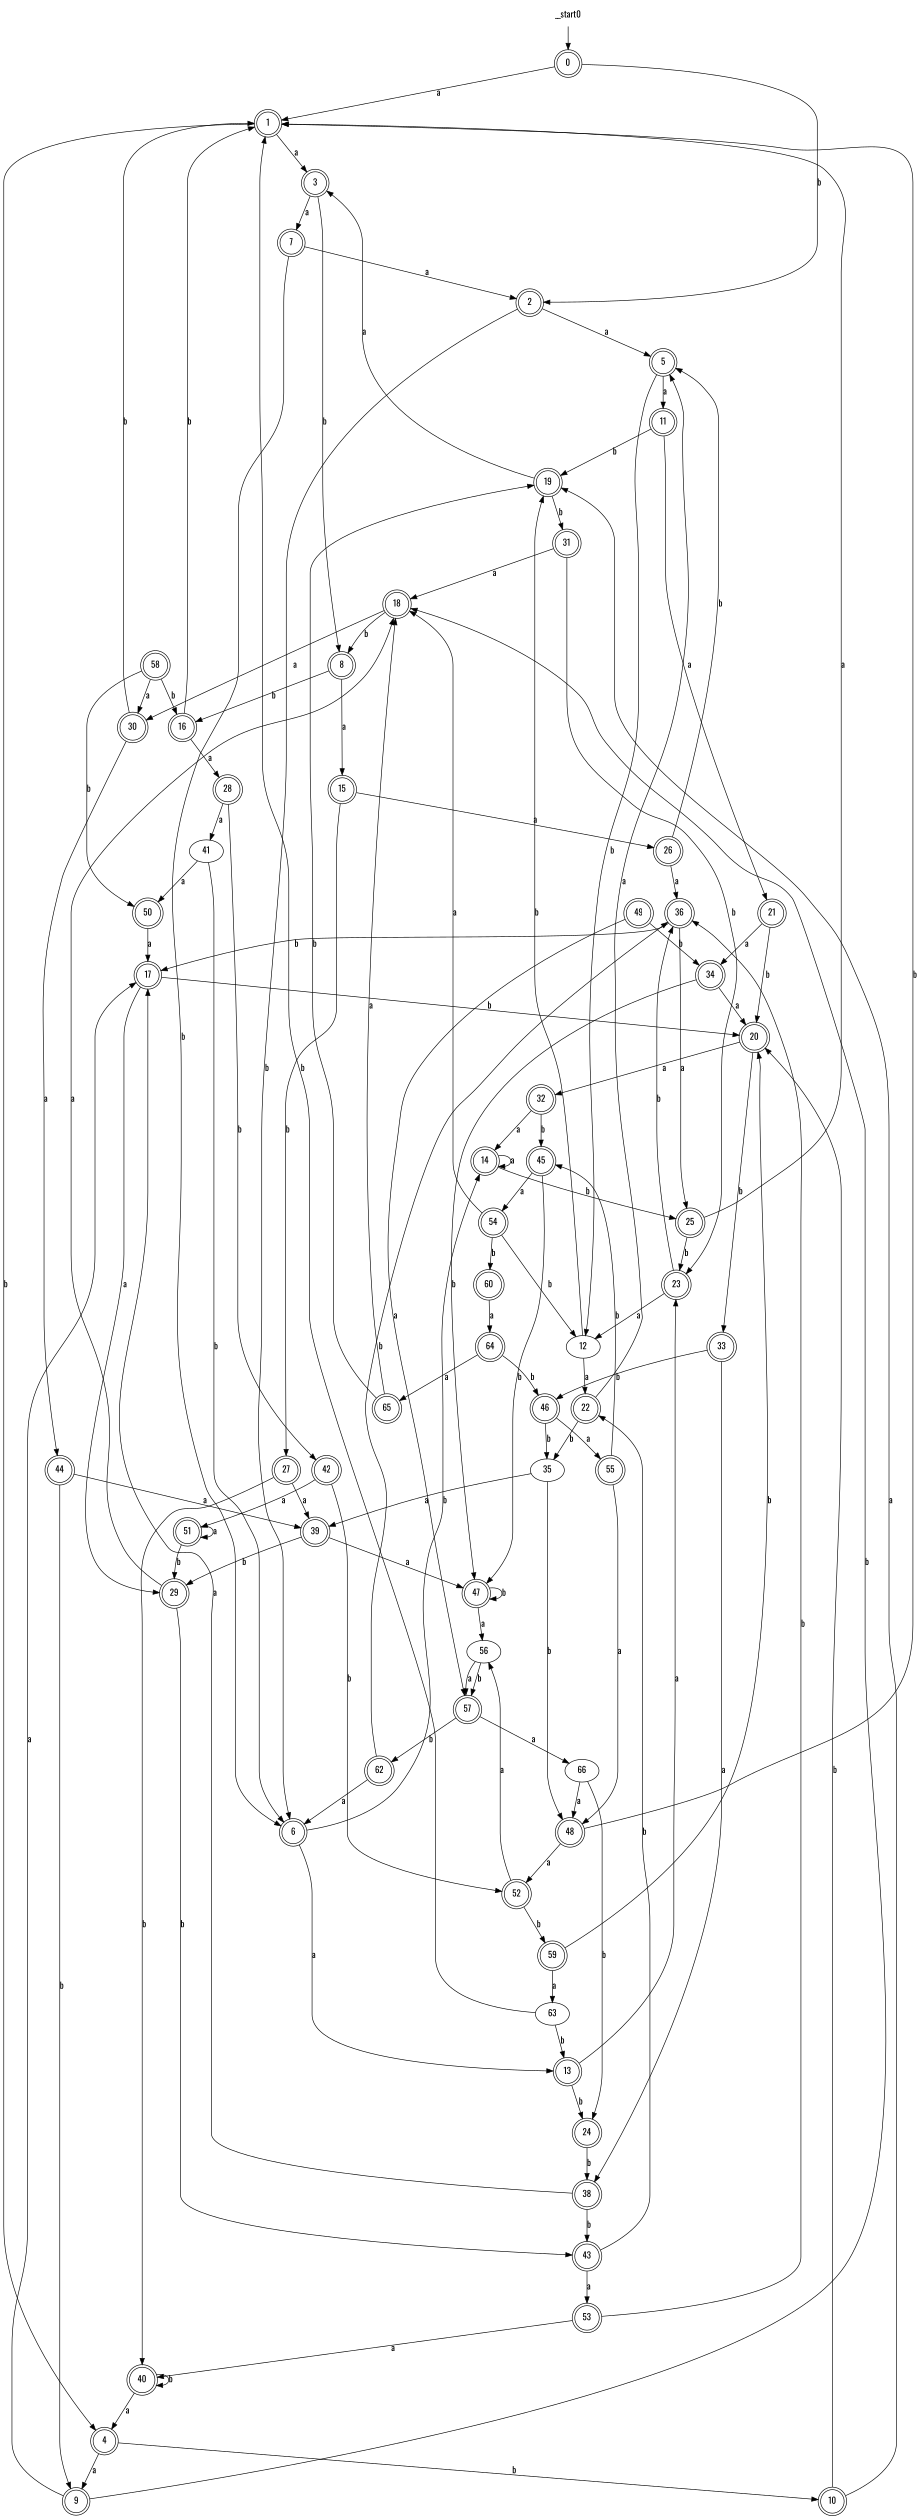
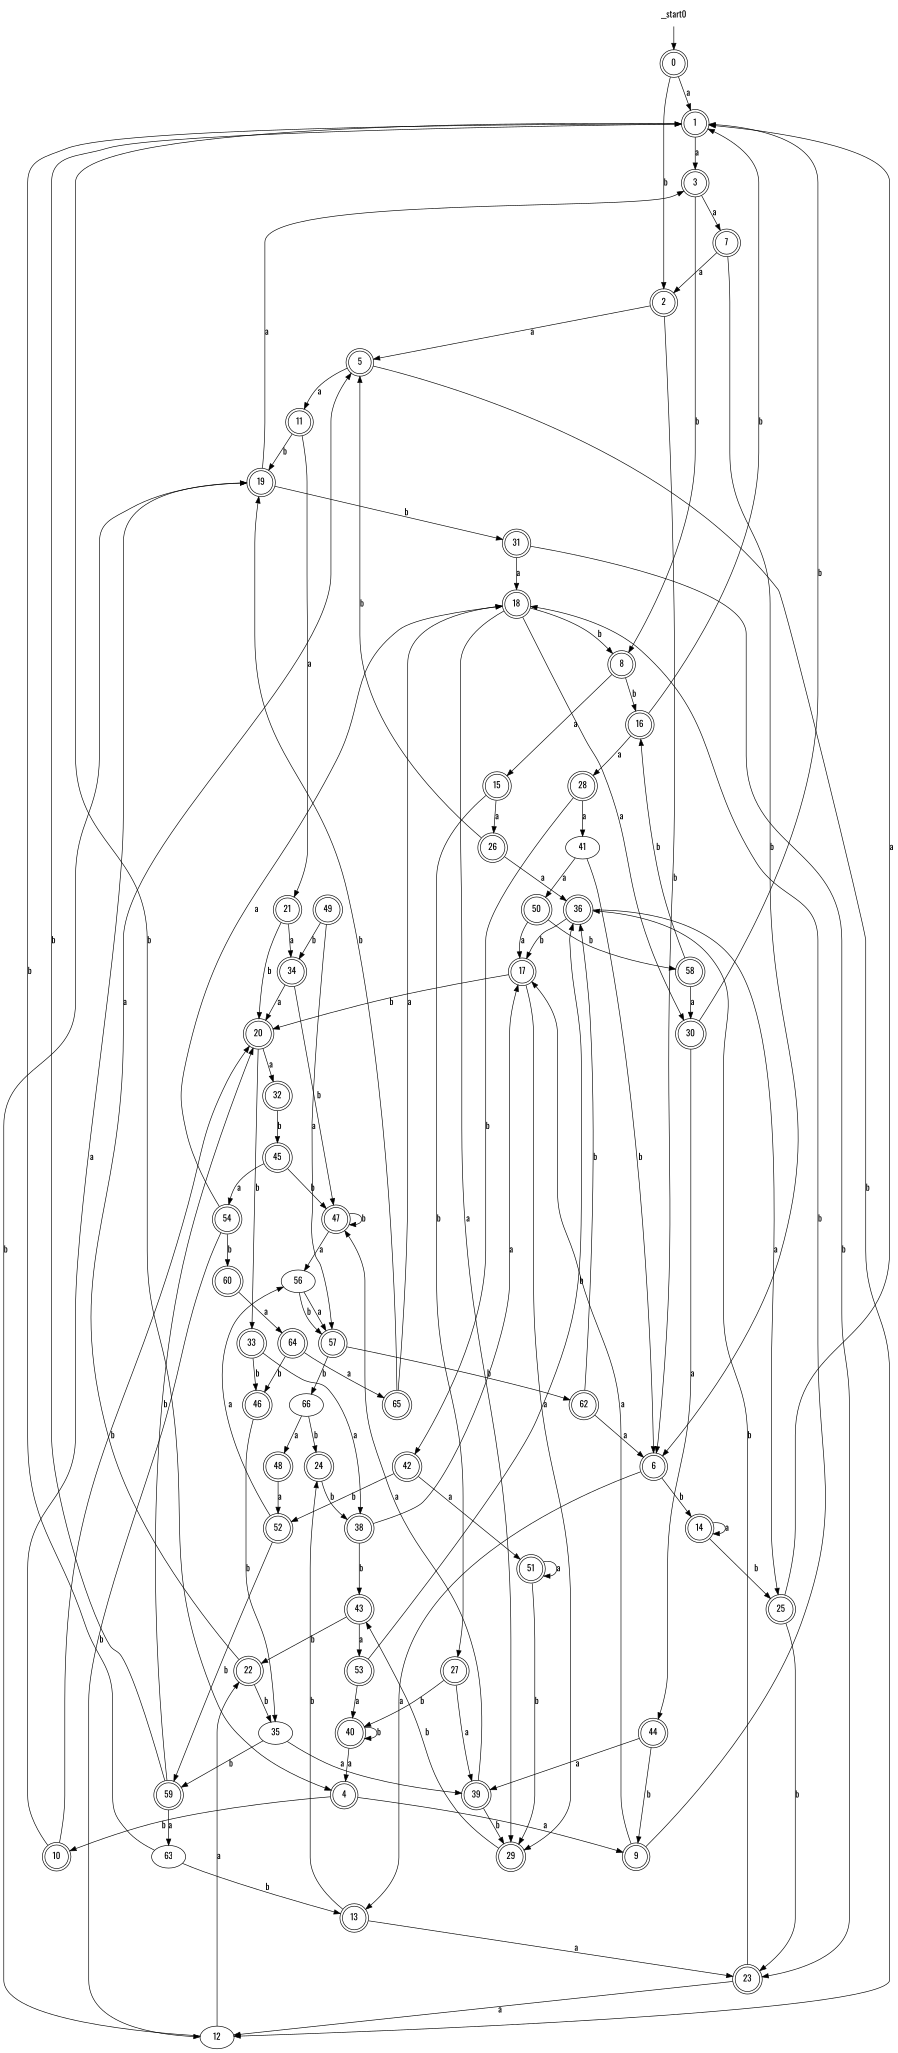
(87, 783) -> (605, 952)
(913, 787) -> (52, 672)
(71, 1037) -> (465, 1216)
(515, 1128) -> none
(610, 1470) -> none
(547, 1649) -> (225, 1762)
(534, 1740) -> (324, 1374)
